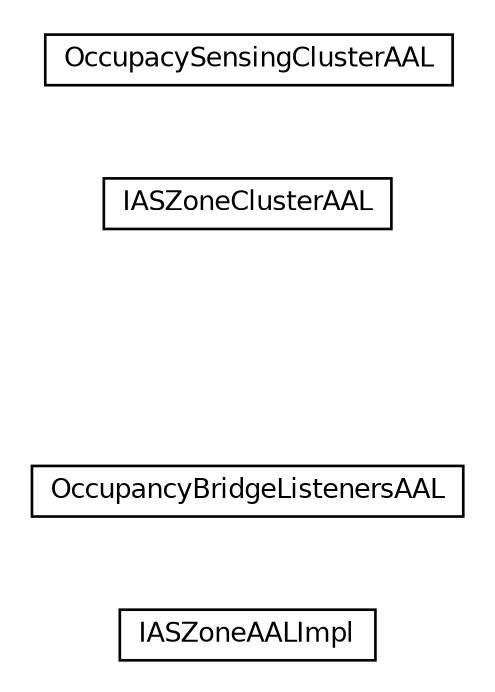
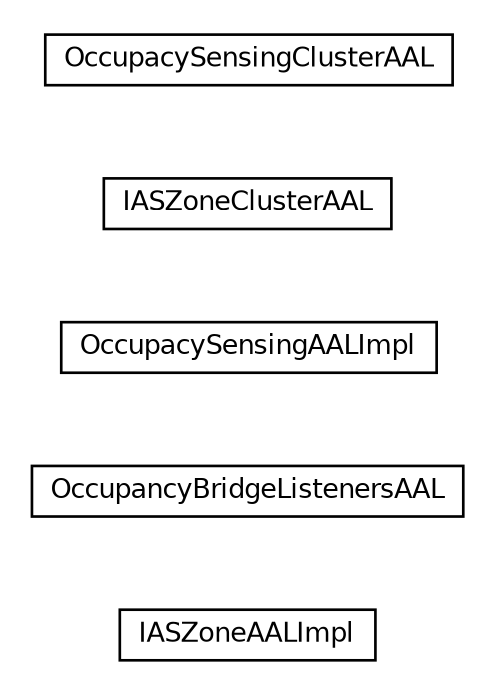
none -> (248, 346)
